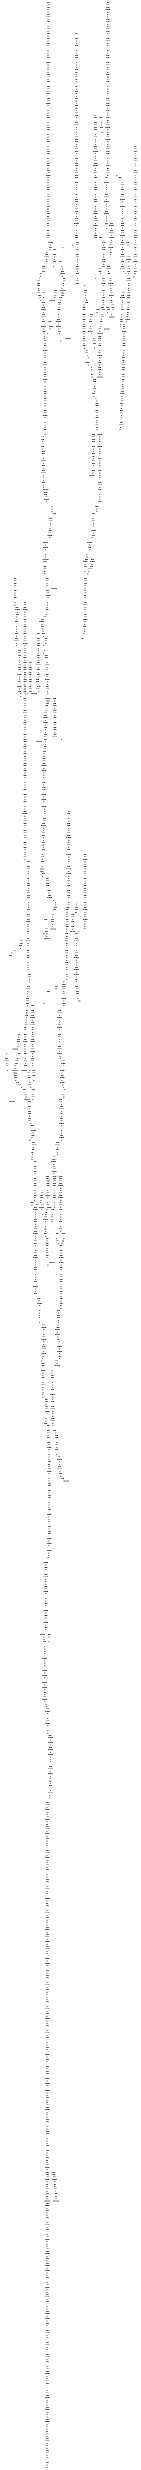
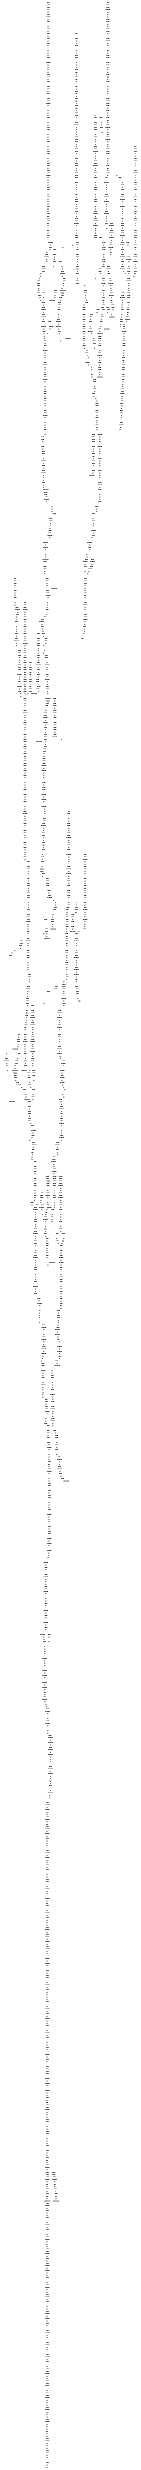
none -> (47, 2386)
